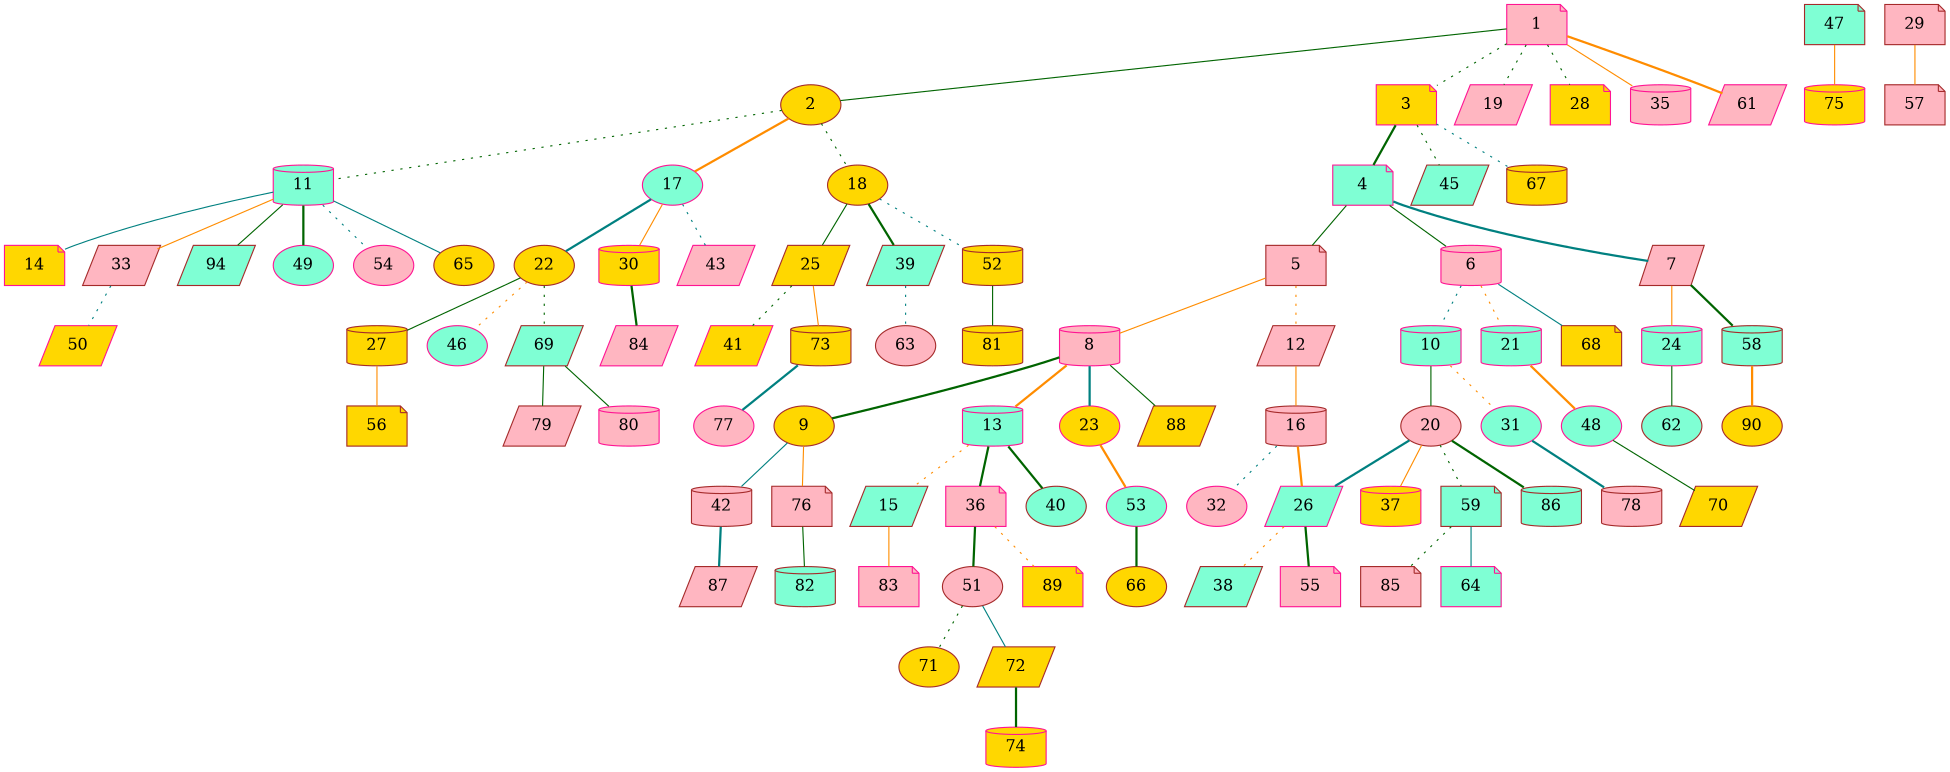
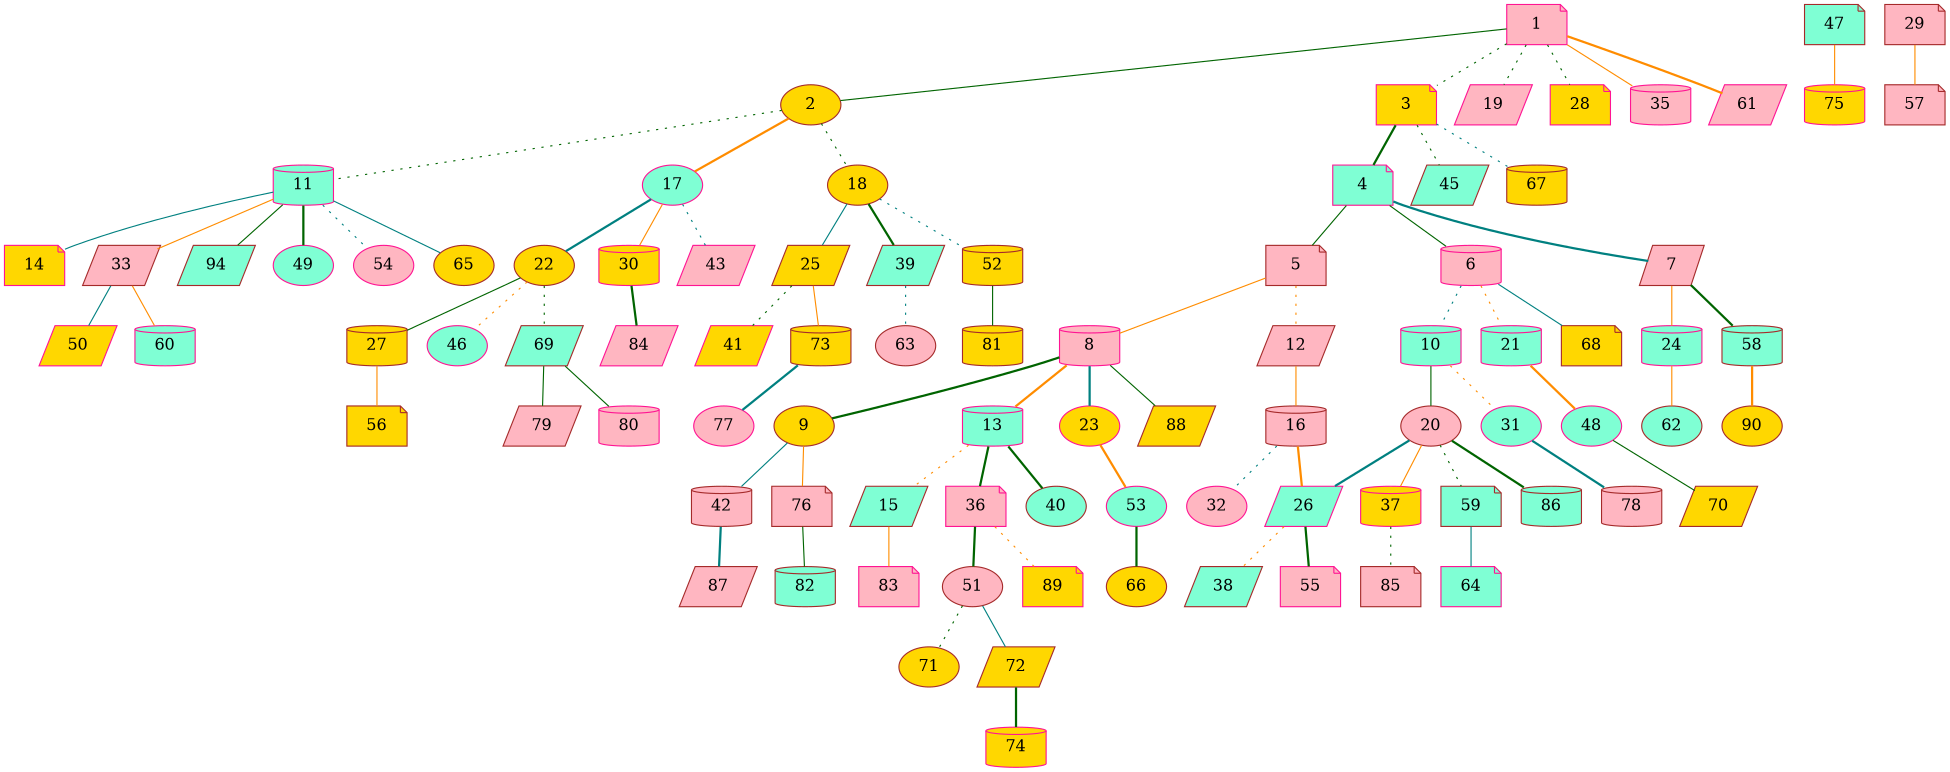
(835, 224) -> (835, 224)
(100, 306) -> (100, 306)
none -> (165, 346)
(1672, 386) -> (1672, 386)
(1431, 547) -> (1391, 547)
